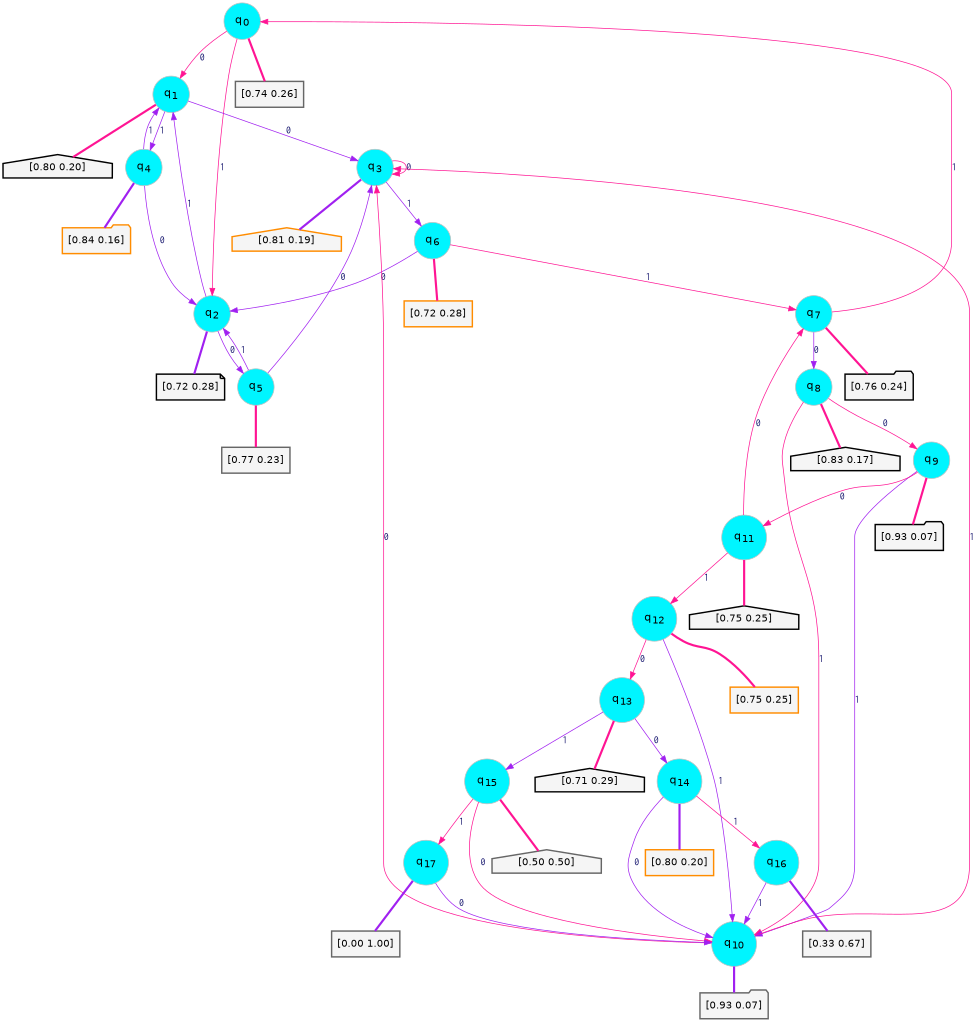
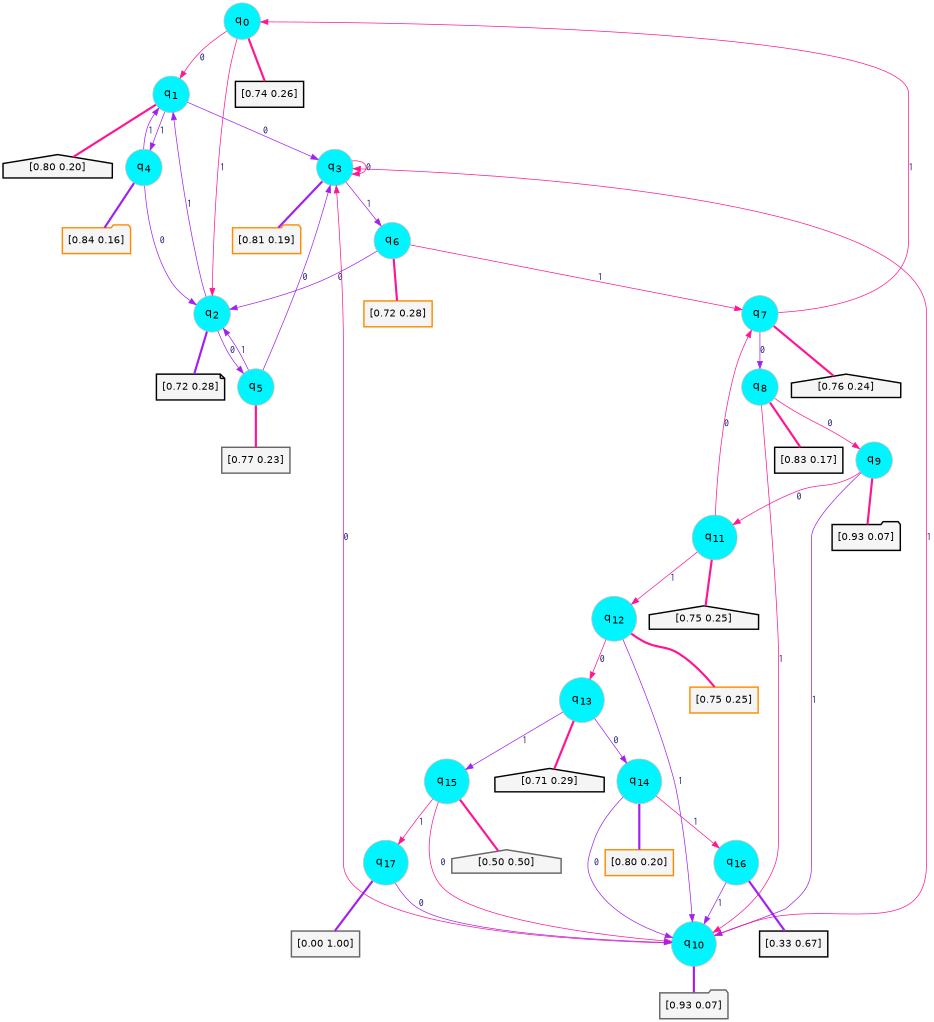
(270, 94) -> (270, 94)
(287, 241) -> (267, 241)
(879, 387) -> (846, 387)
(845, 460) -> (809, 460)
(837, 944) -> (794, 944)
